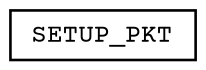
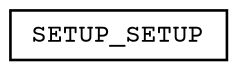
(103, 35) -> (119, 35)
